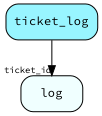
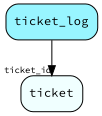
(52, 94) -> (52, 94)
